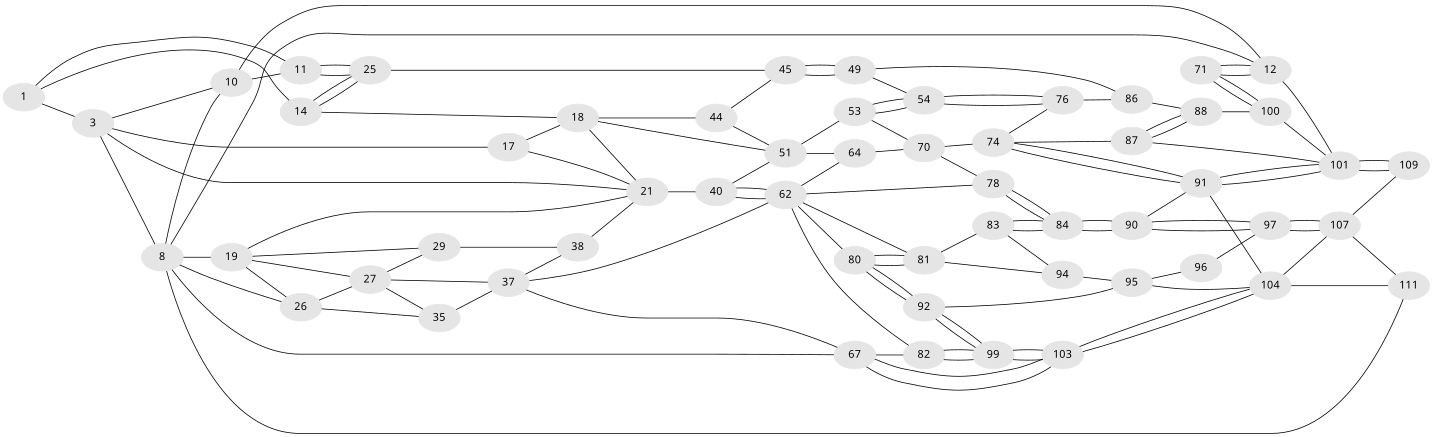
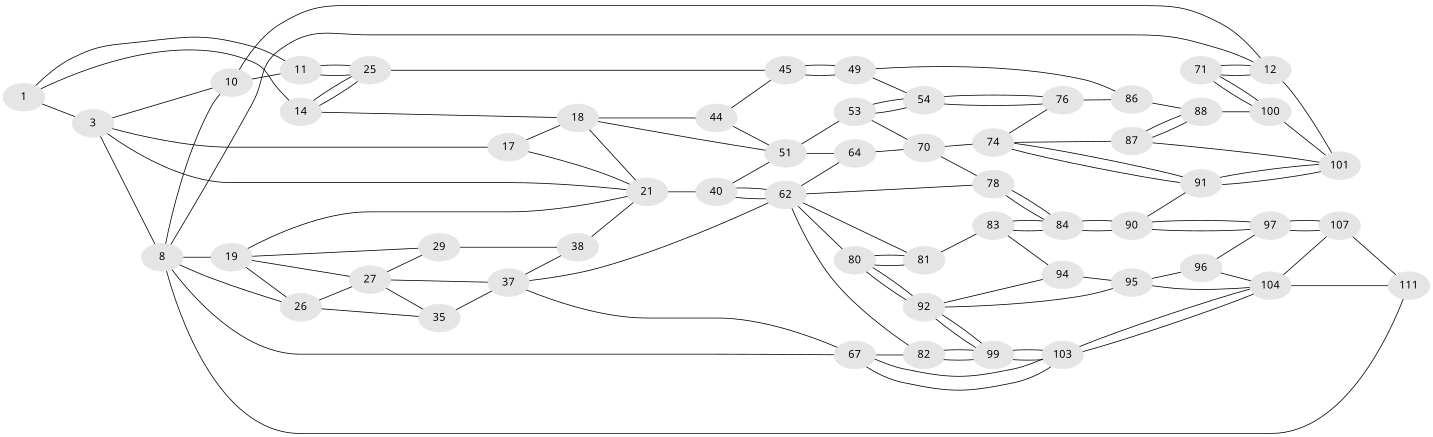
(1409, 166) -> none
(1237, 236) -> (1236, 277)
(993, 268) -> (993, 291)
